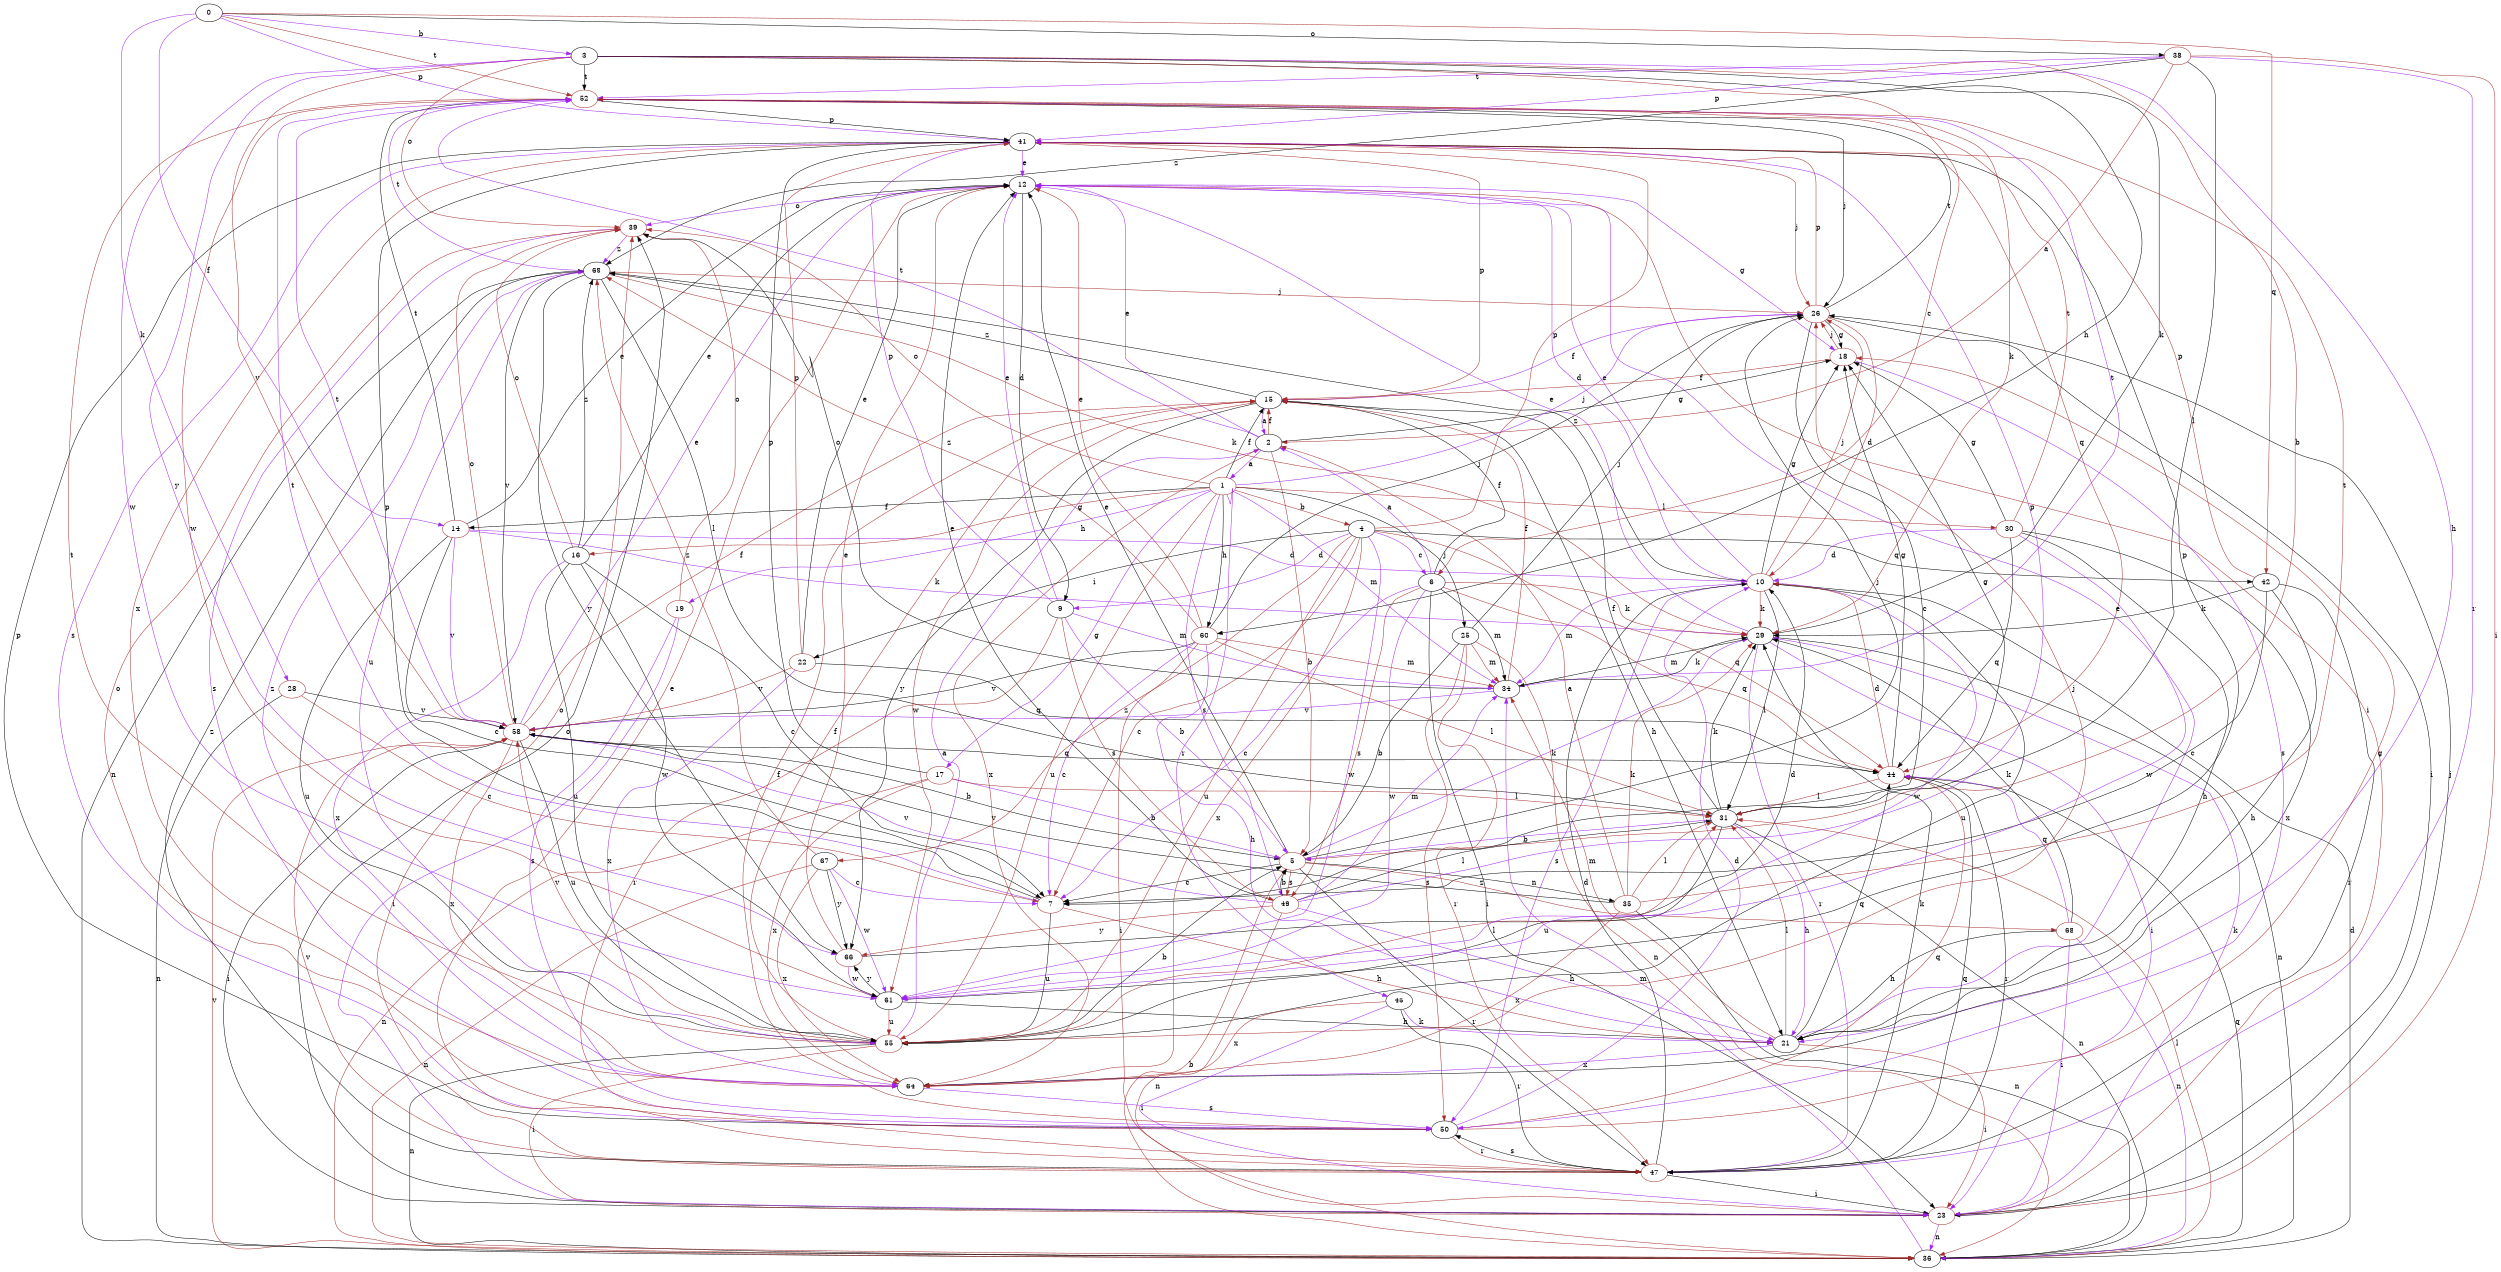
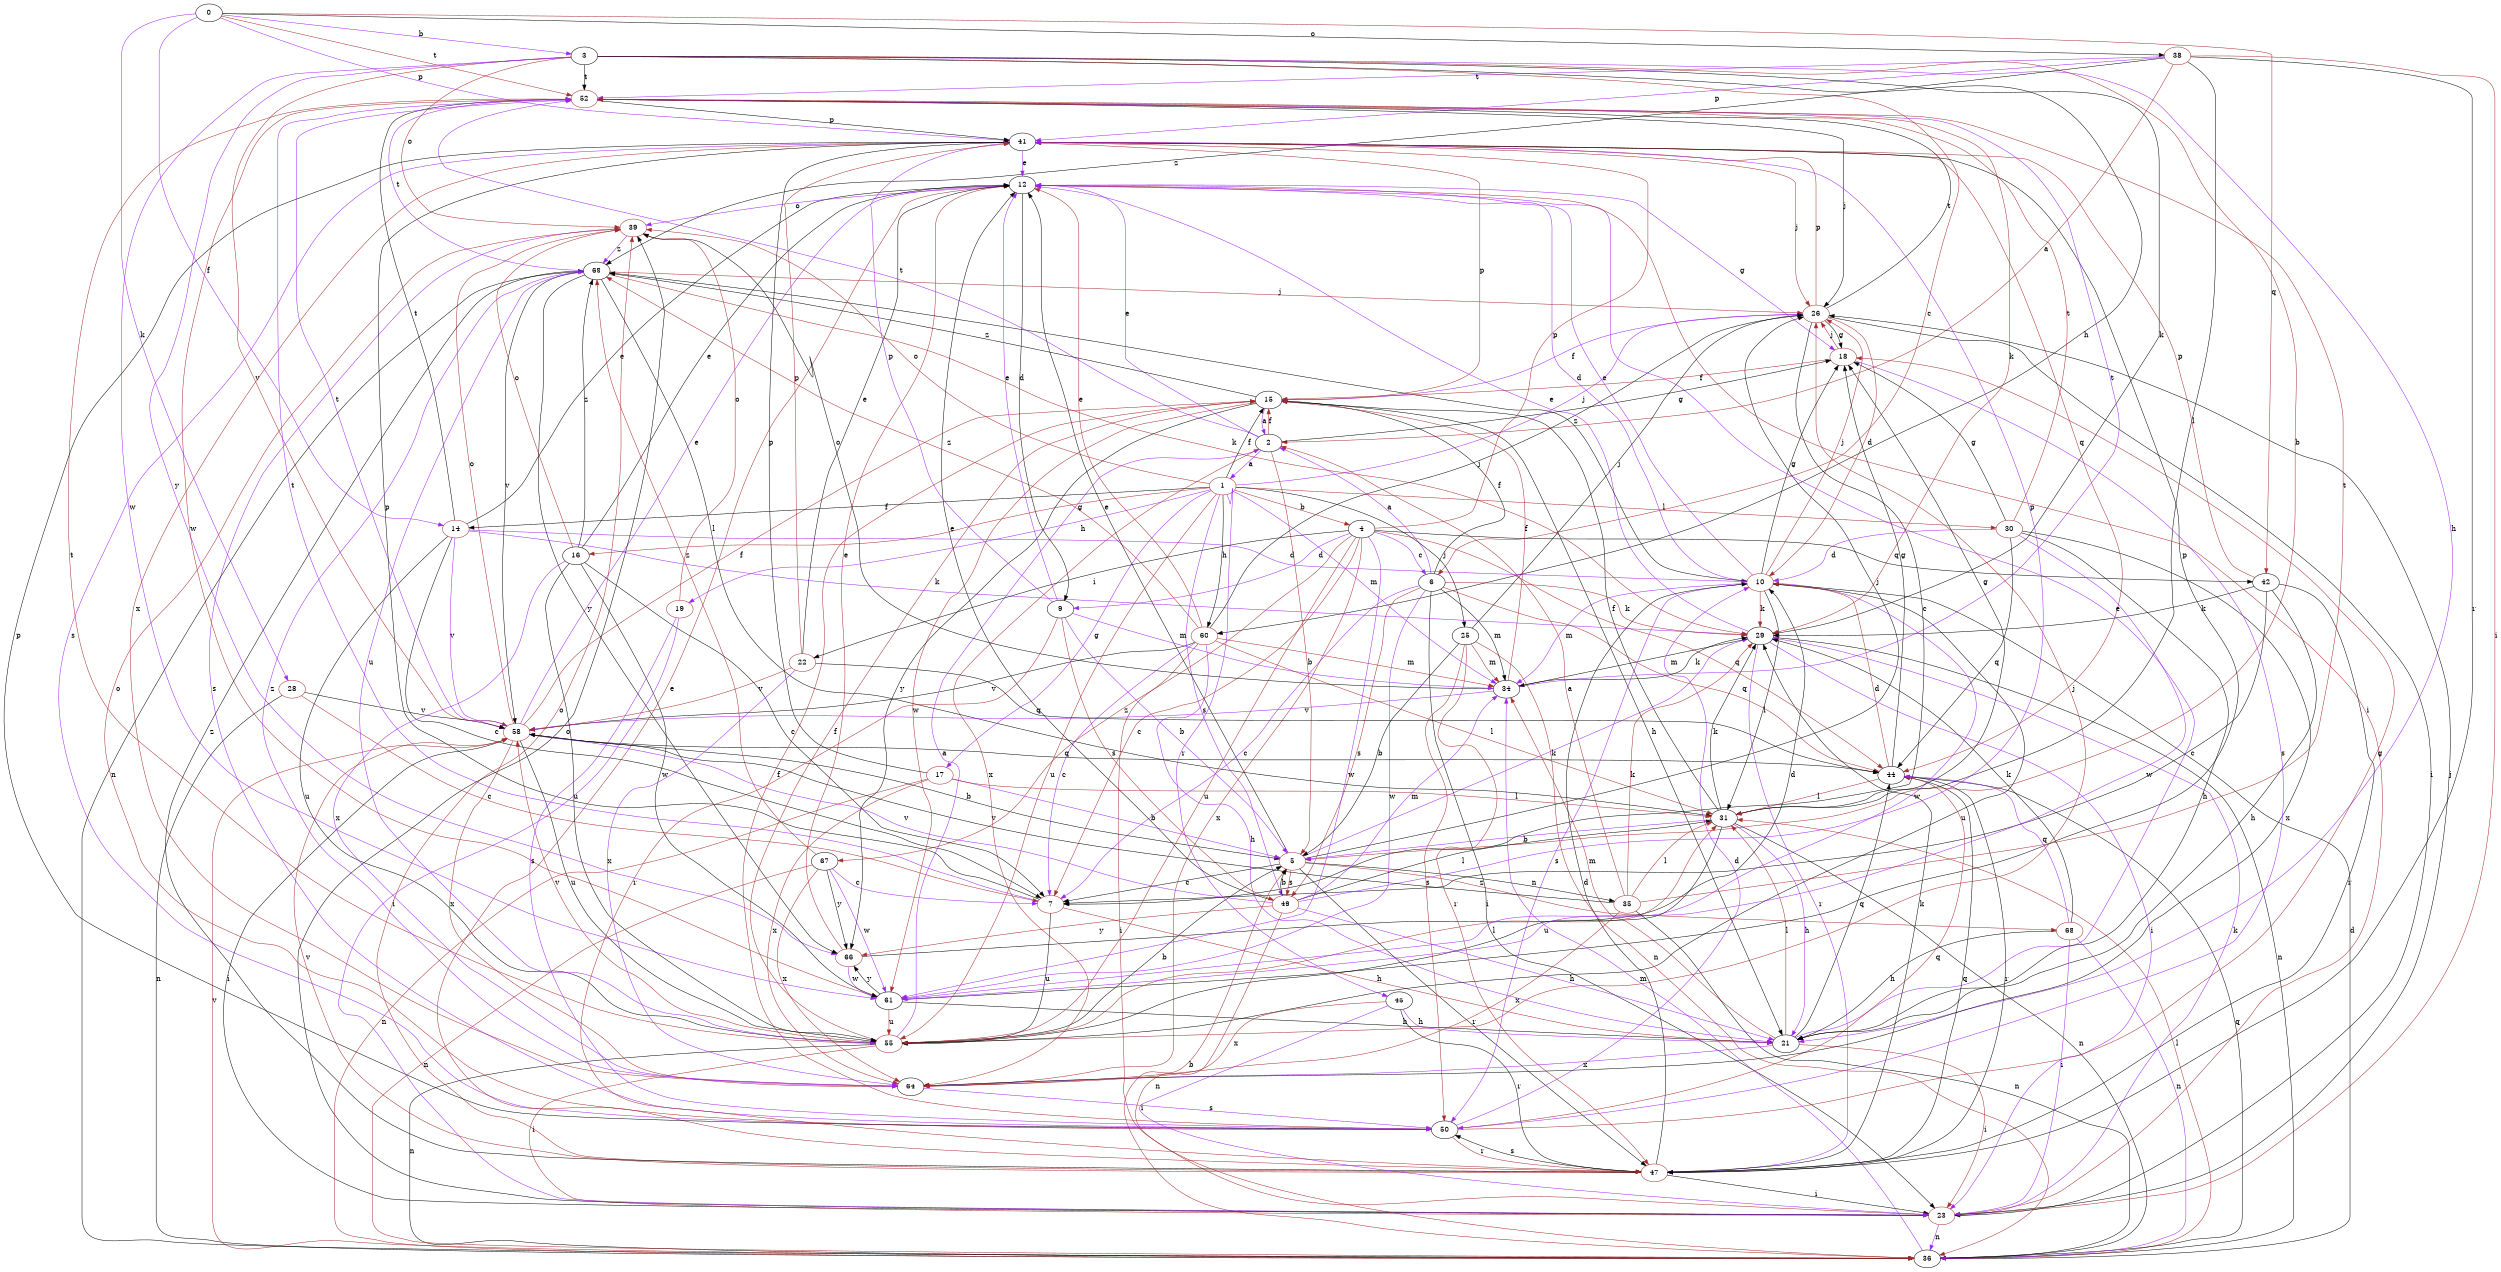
(2460, 764) -> (2460, 764)
(1891, 775) -> (1891, 775)
(1421, 1022) -> (1421, 1022)
